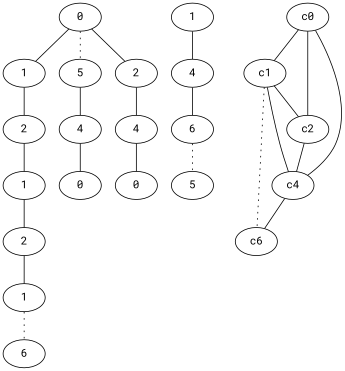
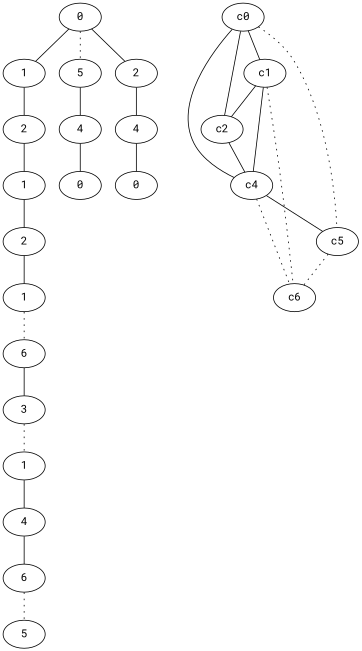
(275, 214) -> (273, 241)
none -> (337, 242)
none -> (24, 410)
